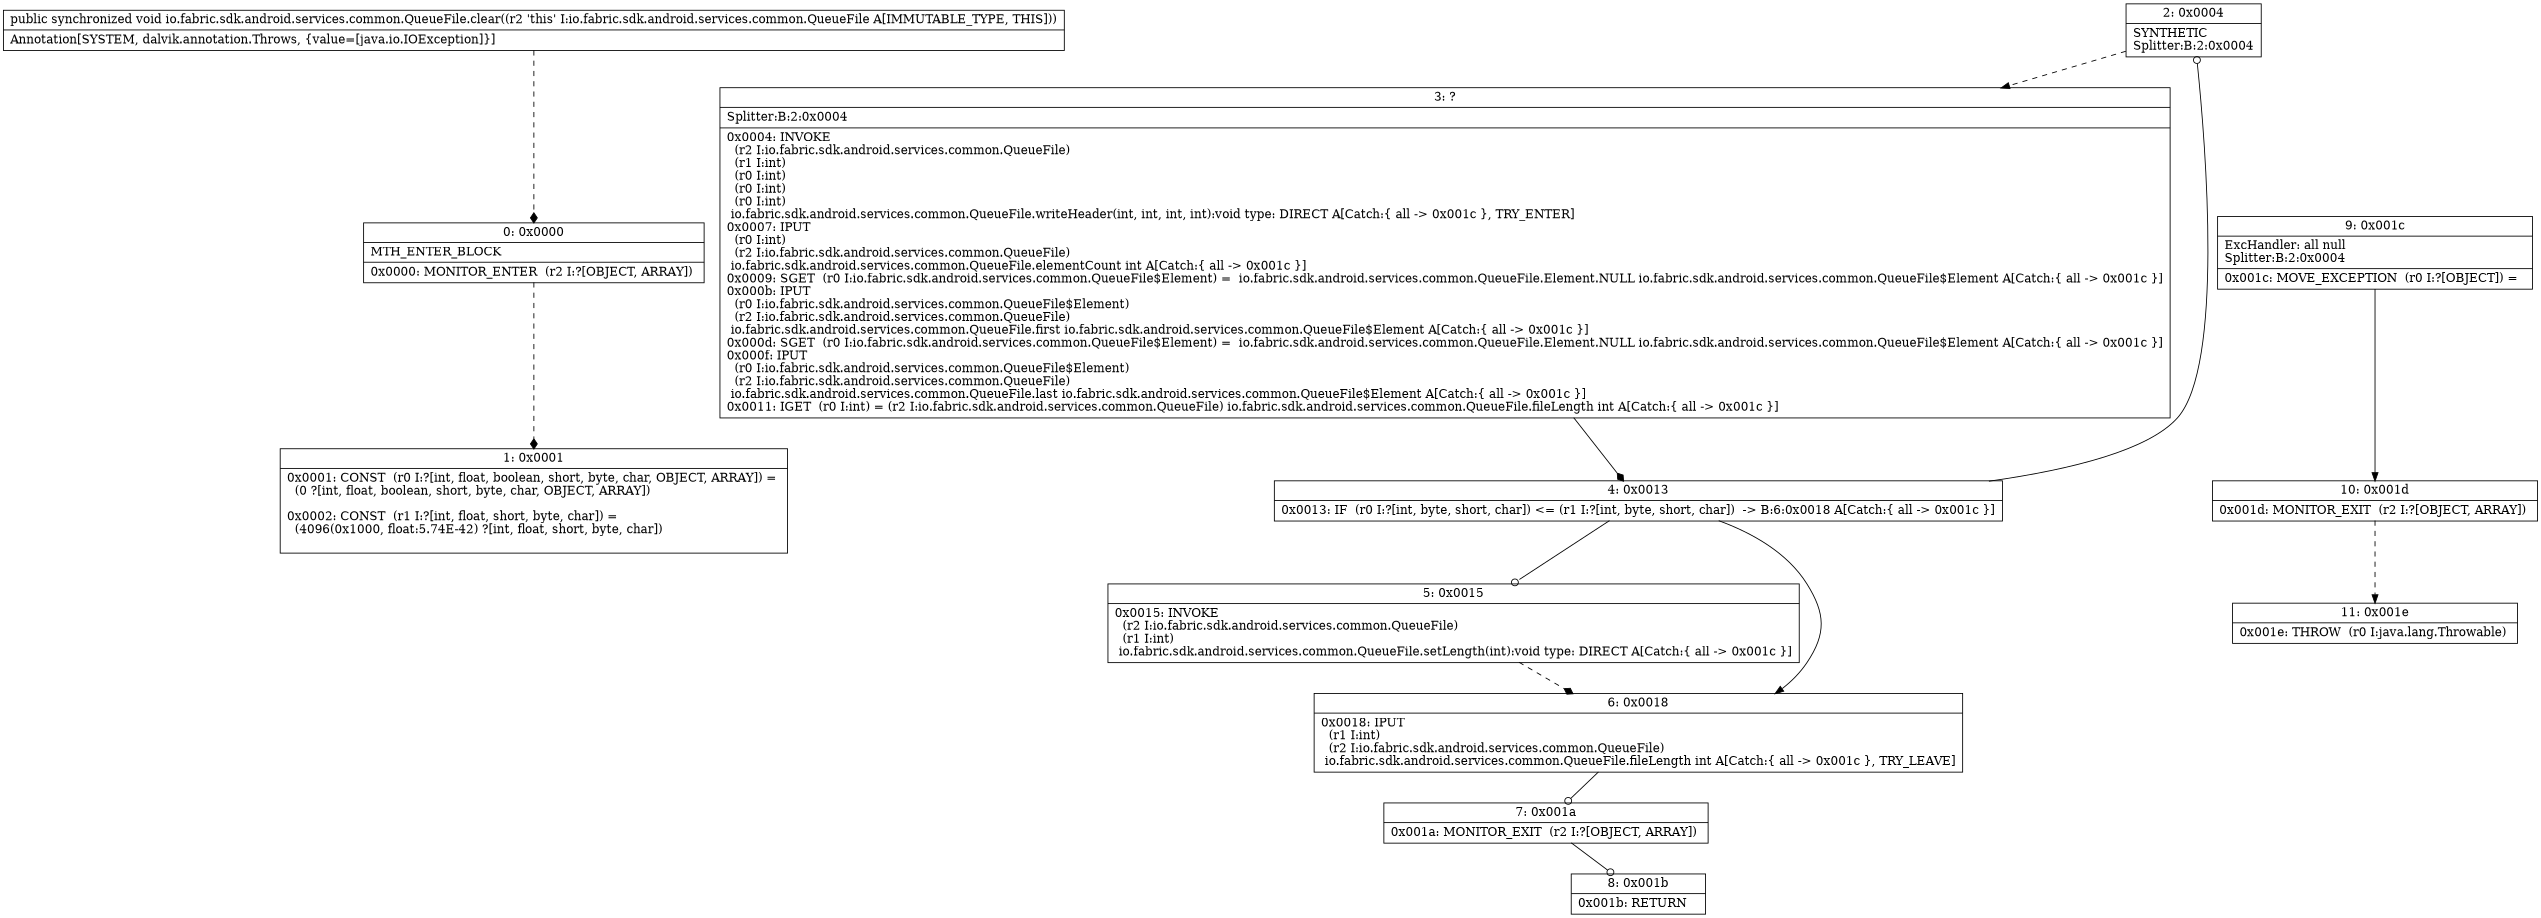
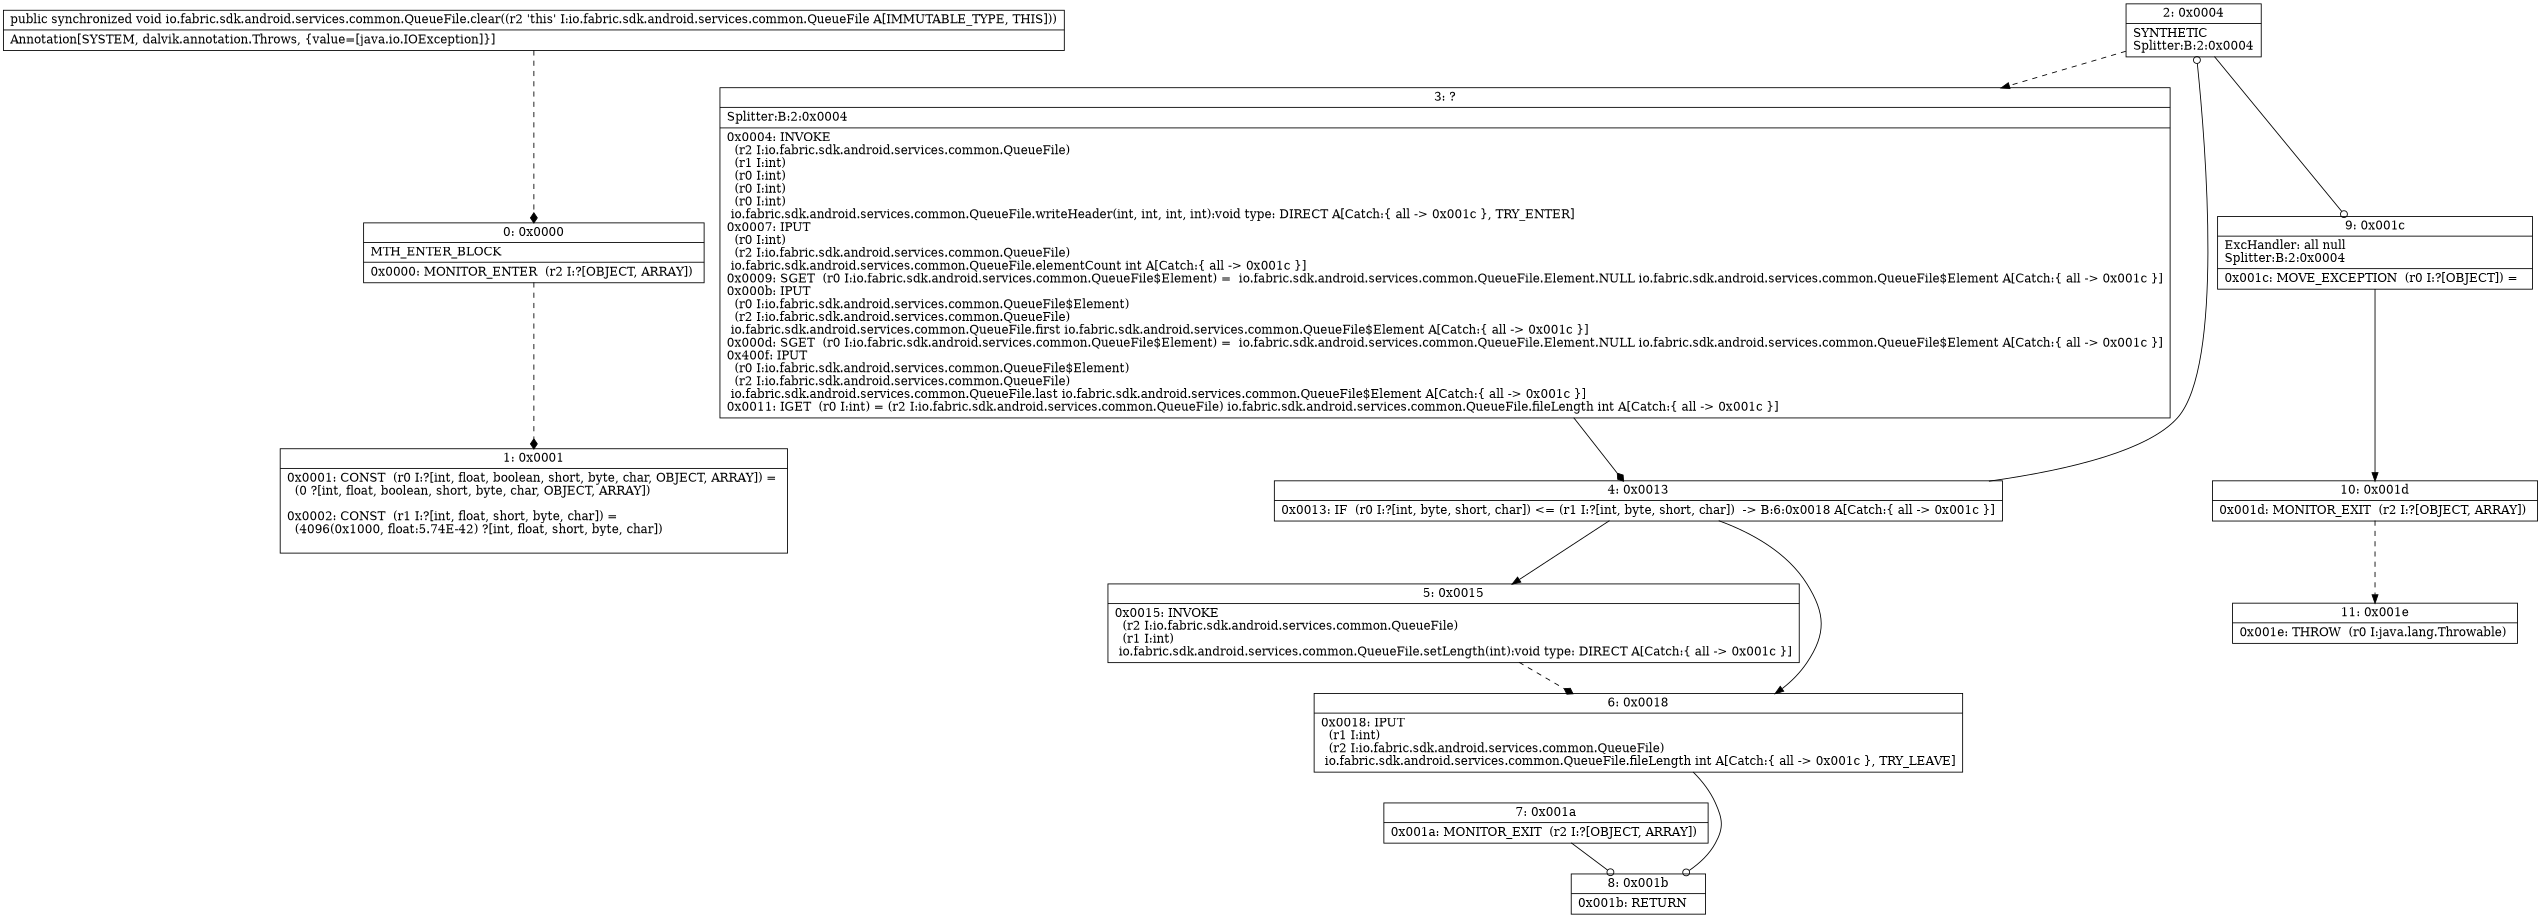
none -> (2278, 134)
(771, 356) -> (771, 356)
(1564, 550) -> (1564, 550)
(1585, 785) -> (1721, 823)
